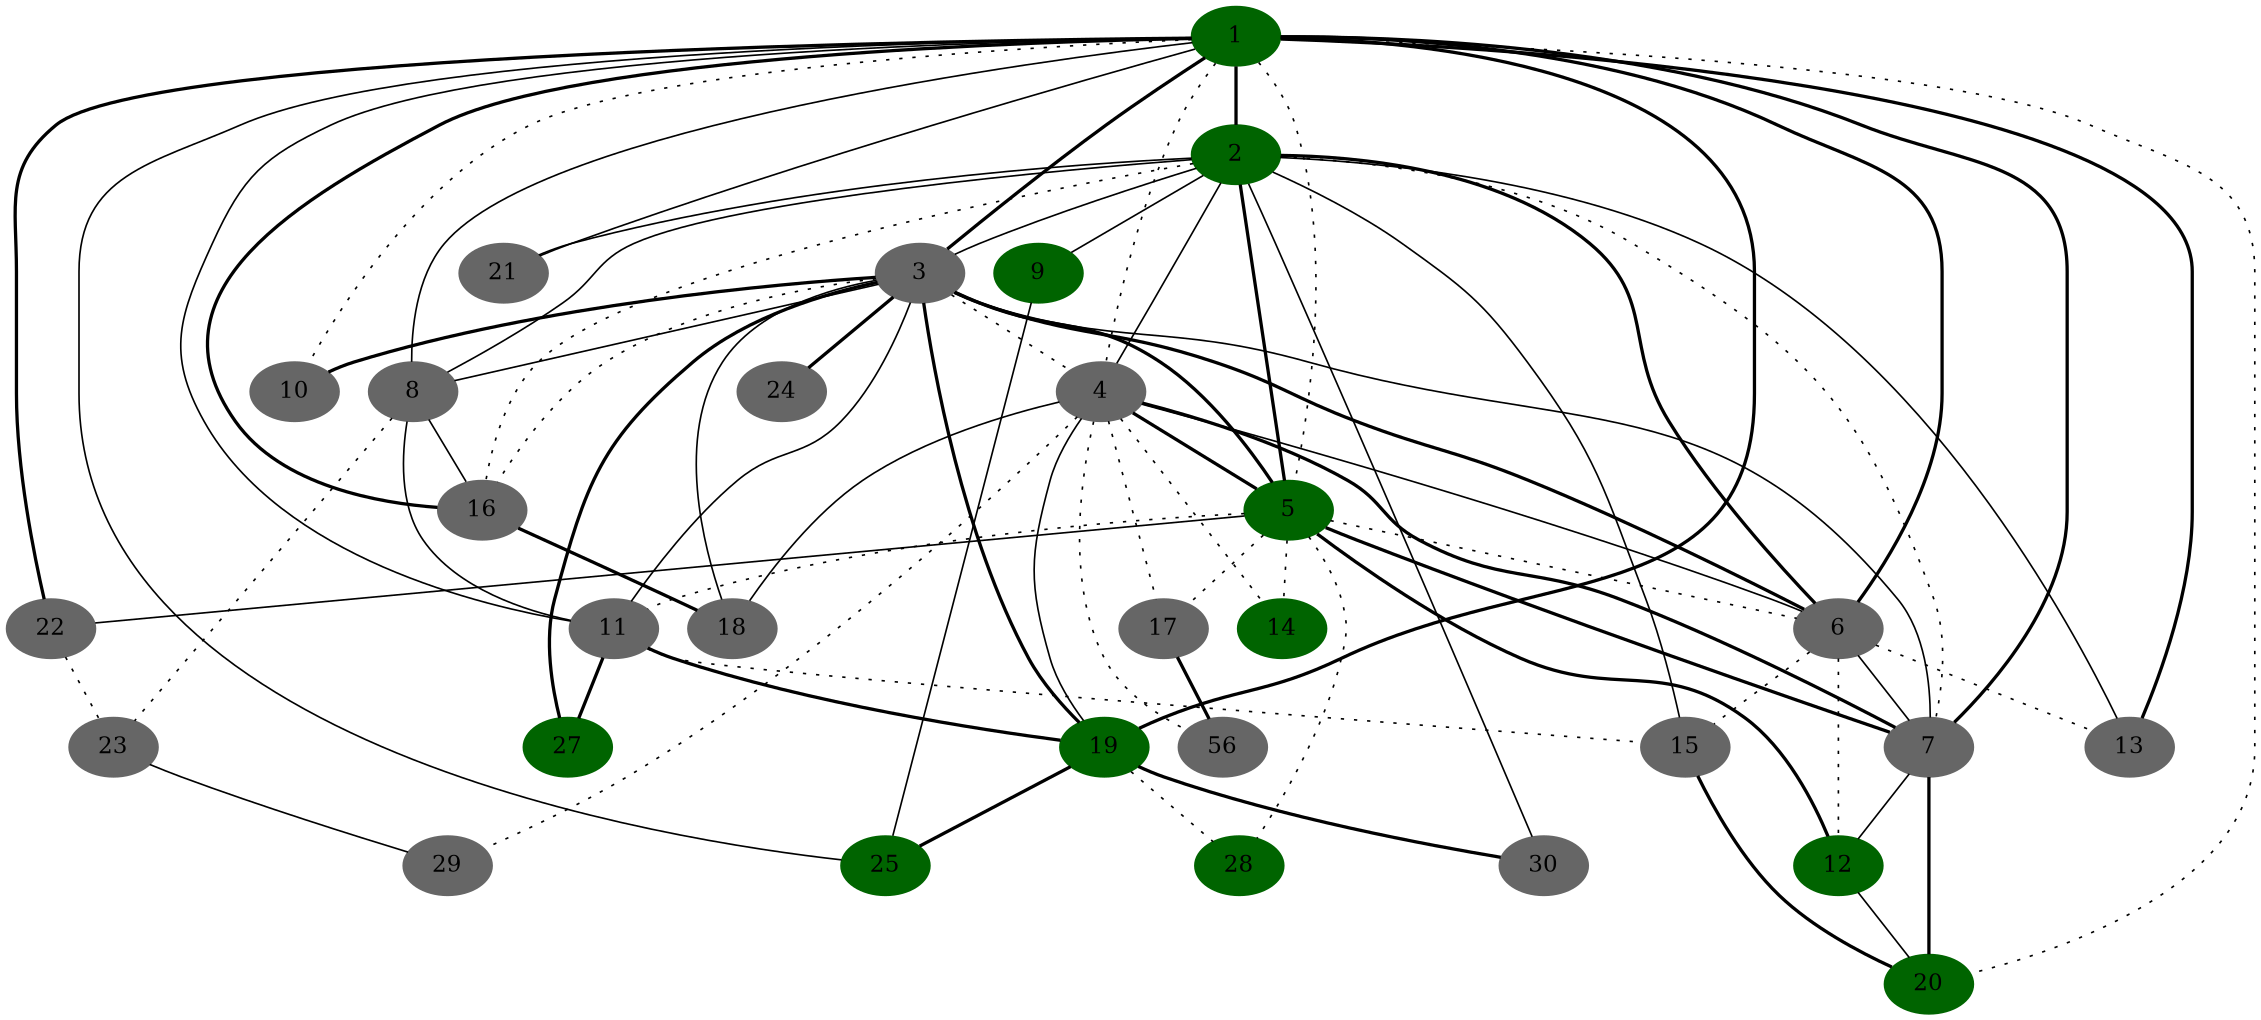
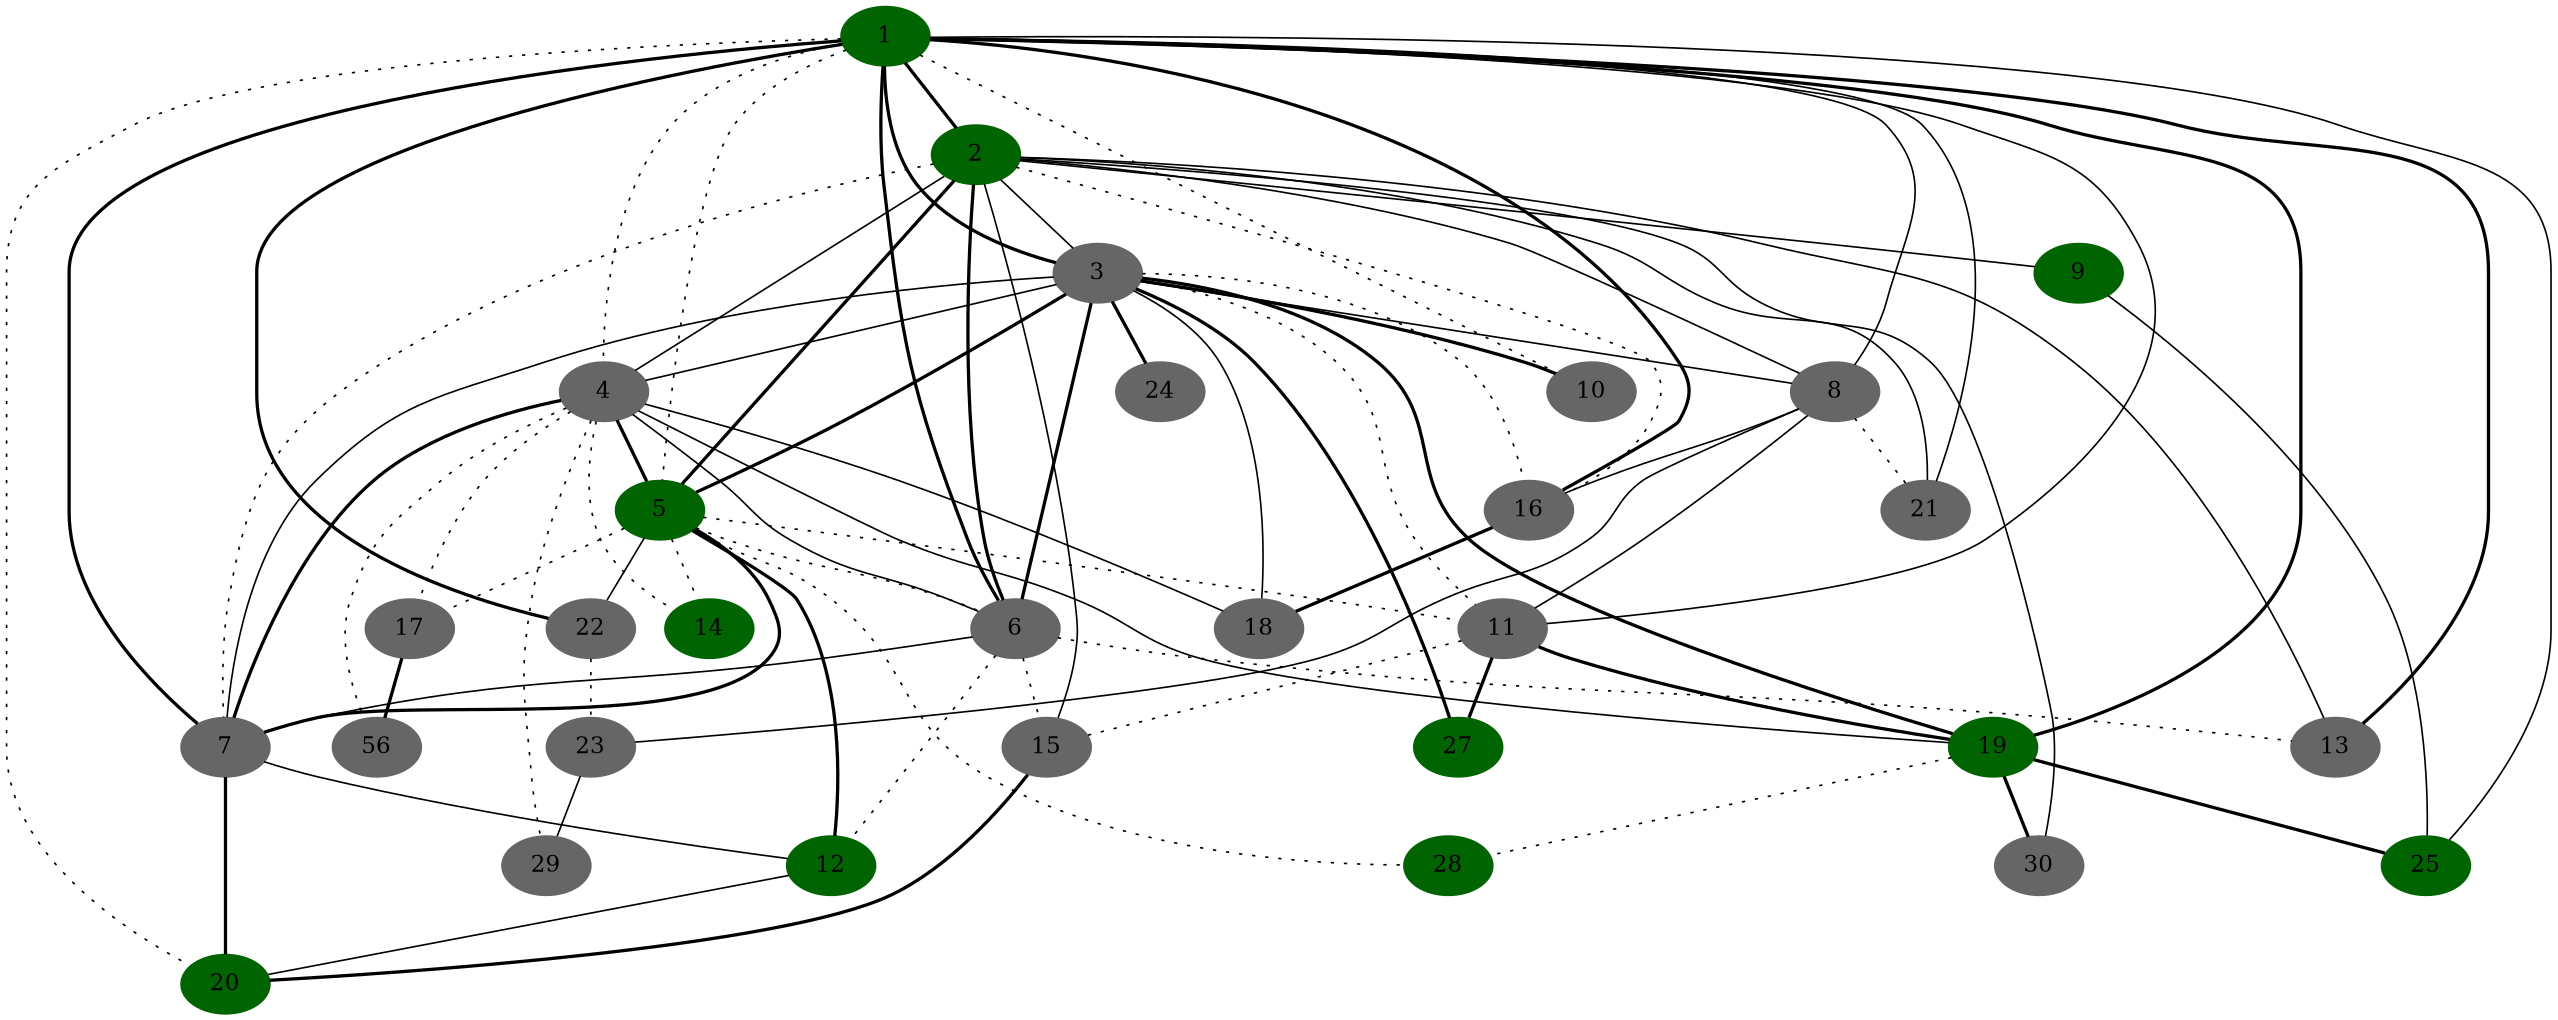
(1011, 333) -> (851, 332)
none -> (1880, 451)
(780, 456) -> (1359, 389)
(263, 569) -> (1219, 679)
